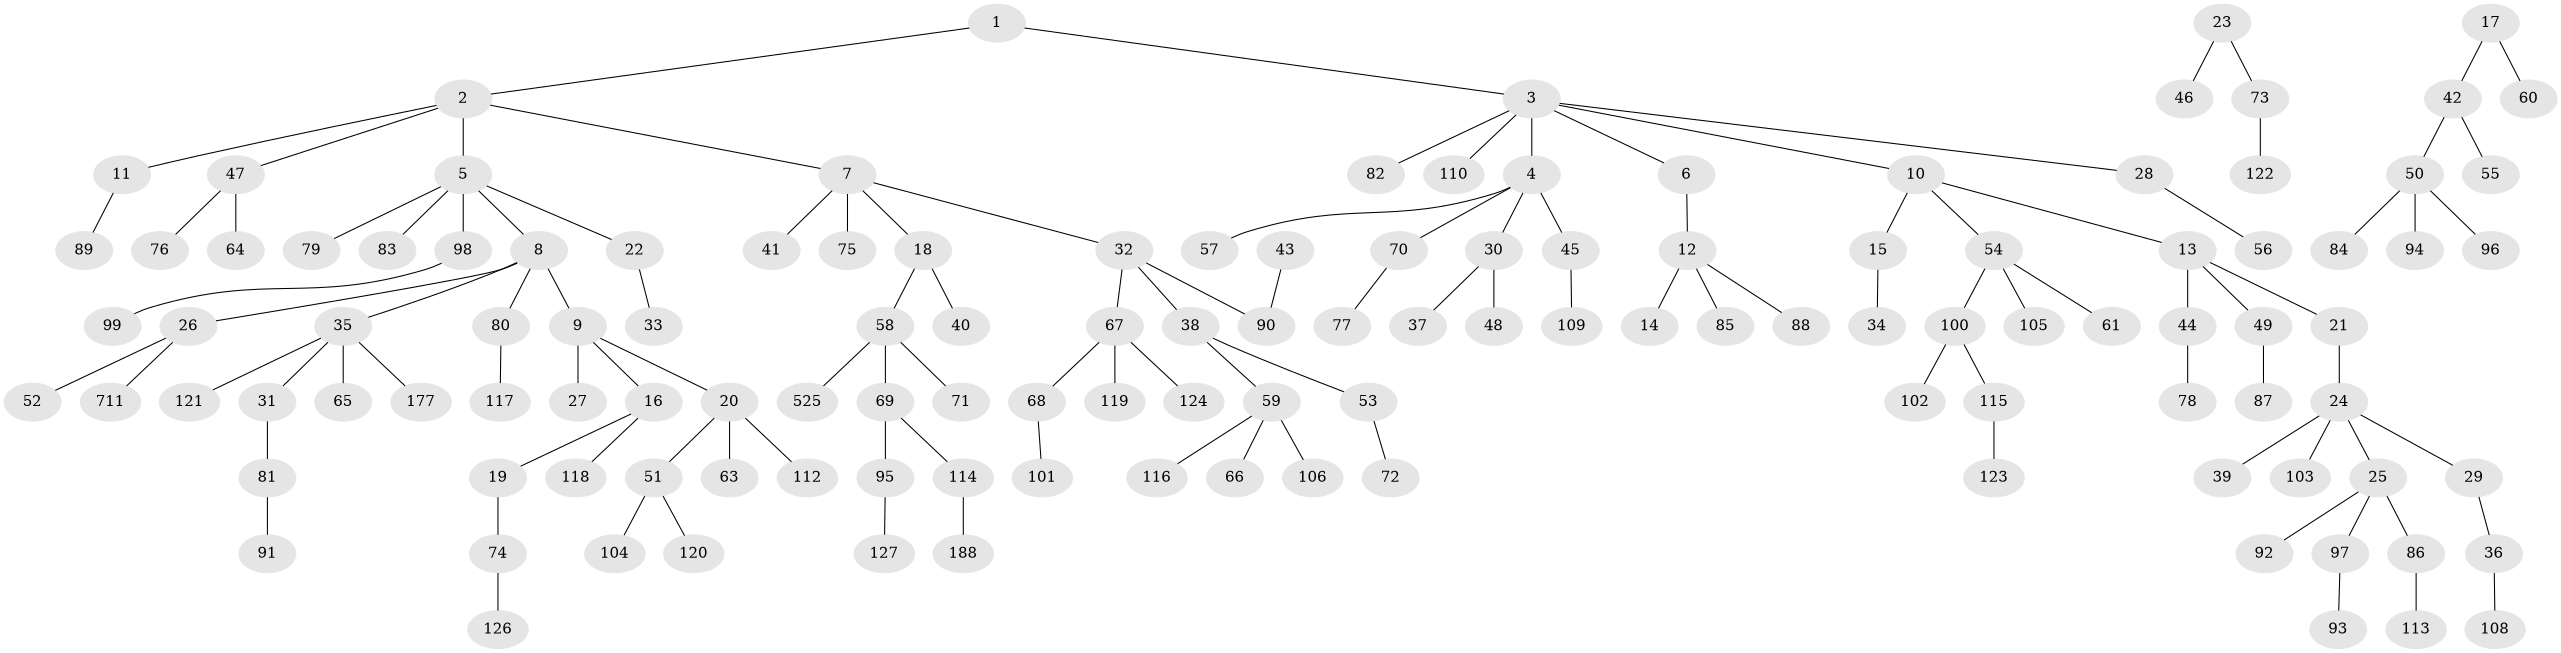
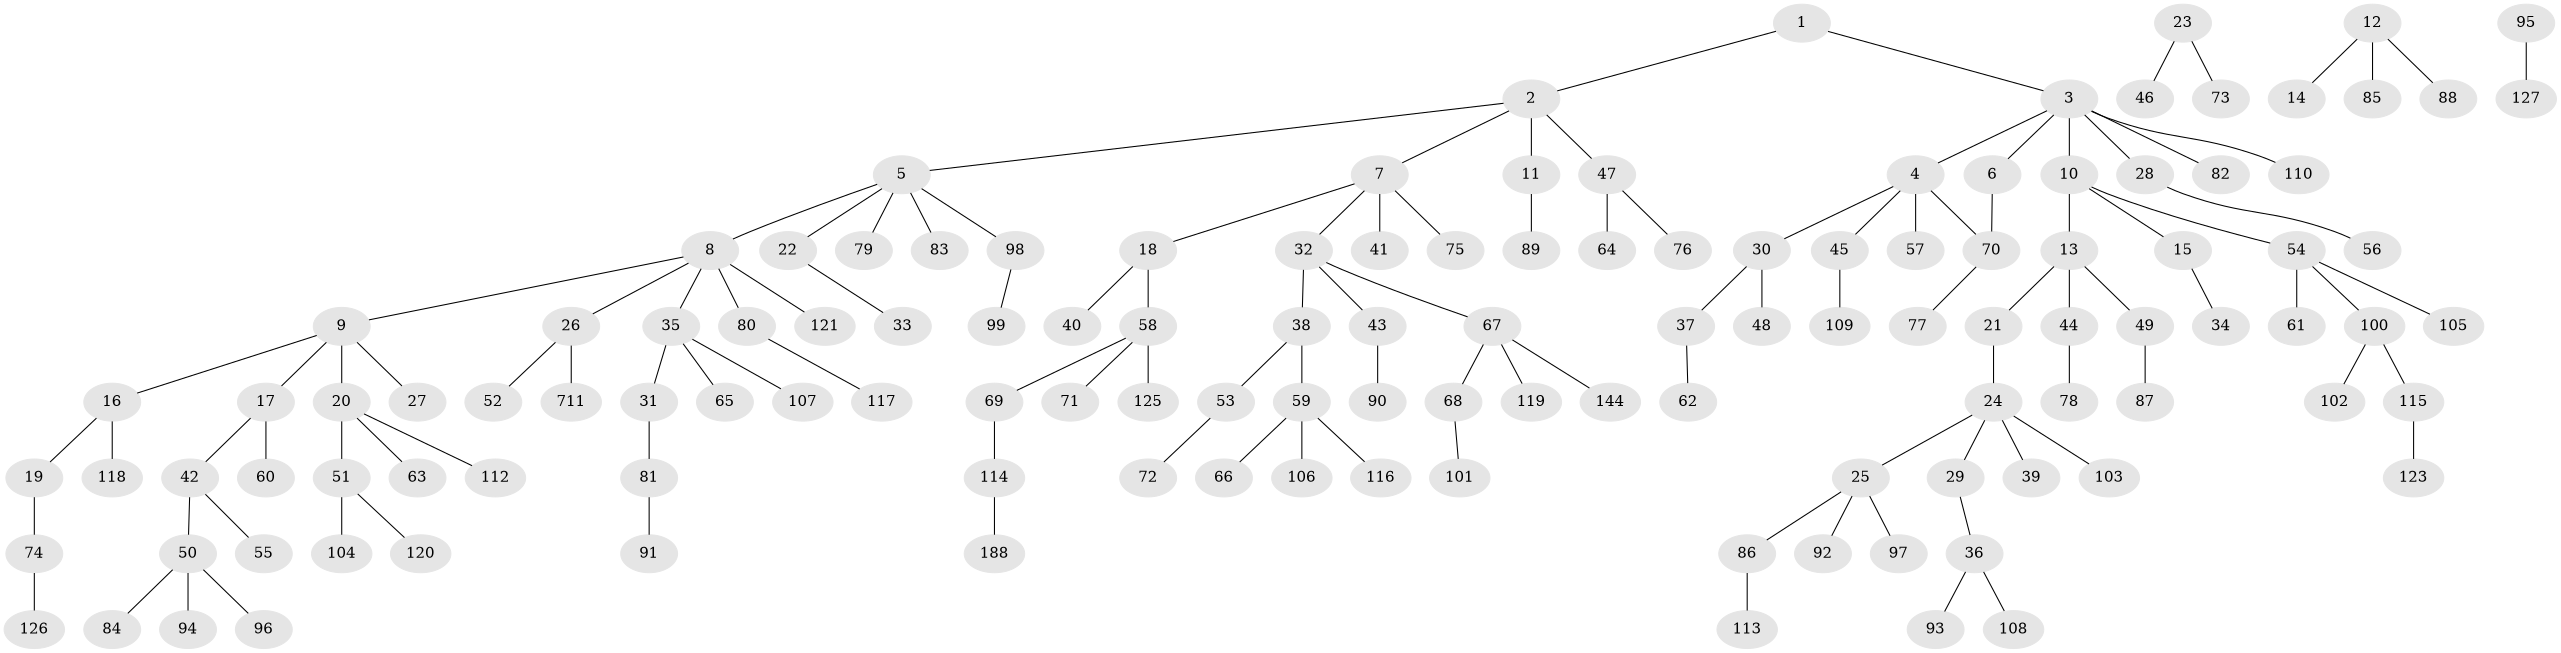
(2260, 175) -> none
(1687, 213) -> (1992, 213)
(1196, 289) -> (1341, 288)
(267, 364) -> (767, 288)
none -> (304, 364)
(421, 402) -> (803, 402)
(807, 402) -> (1148, 402)
(1194, 402) -> (1610, 402)
none -> (1688, 402)
(885, 440) -> none
(2339, 592) -> (1955, 592)
